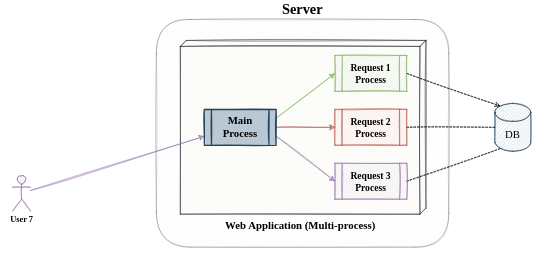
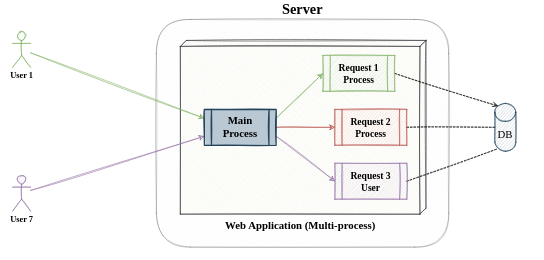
none -> (21, 50)
(371, 74) -> (359, 74)
none -> (93, 77)
(513, 128) -> (506, 128)
(371, 182) -> (371, 182)
